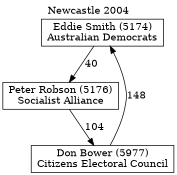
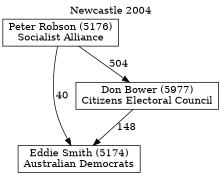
(84, 61) -> (54, 94)
(95, 127) -> (119, 64)
